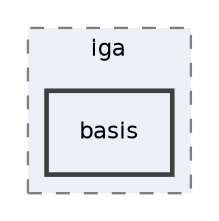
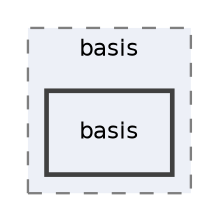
(109, 50) -> (109, 50)
